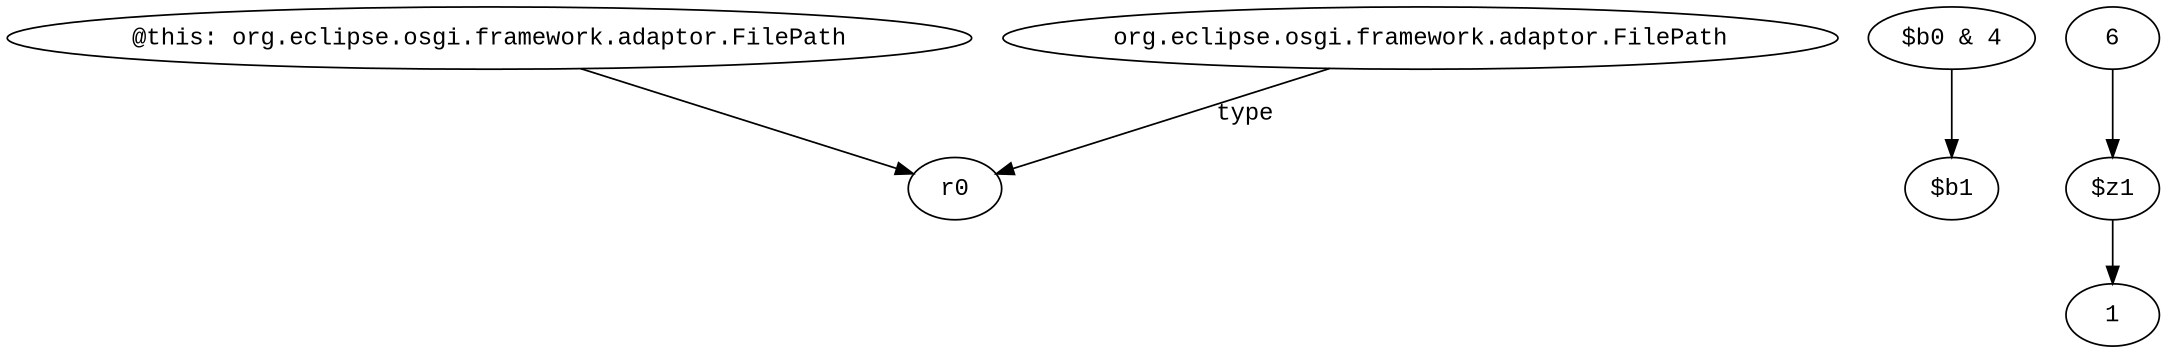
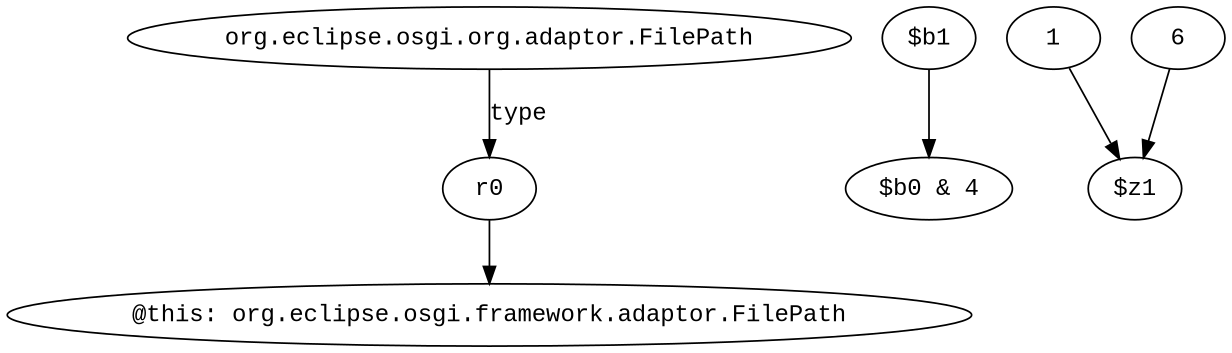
(1420, 38) -> (489, 38)
(1952, 105) -> (929, 105)
(739, 119) -> (489, 243)
(2113, 243) -> (1090, 106)
